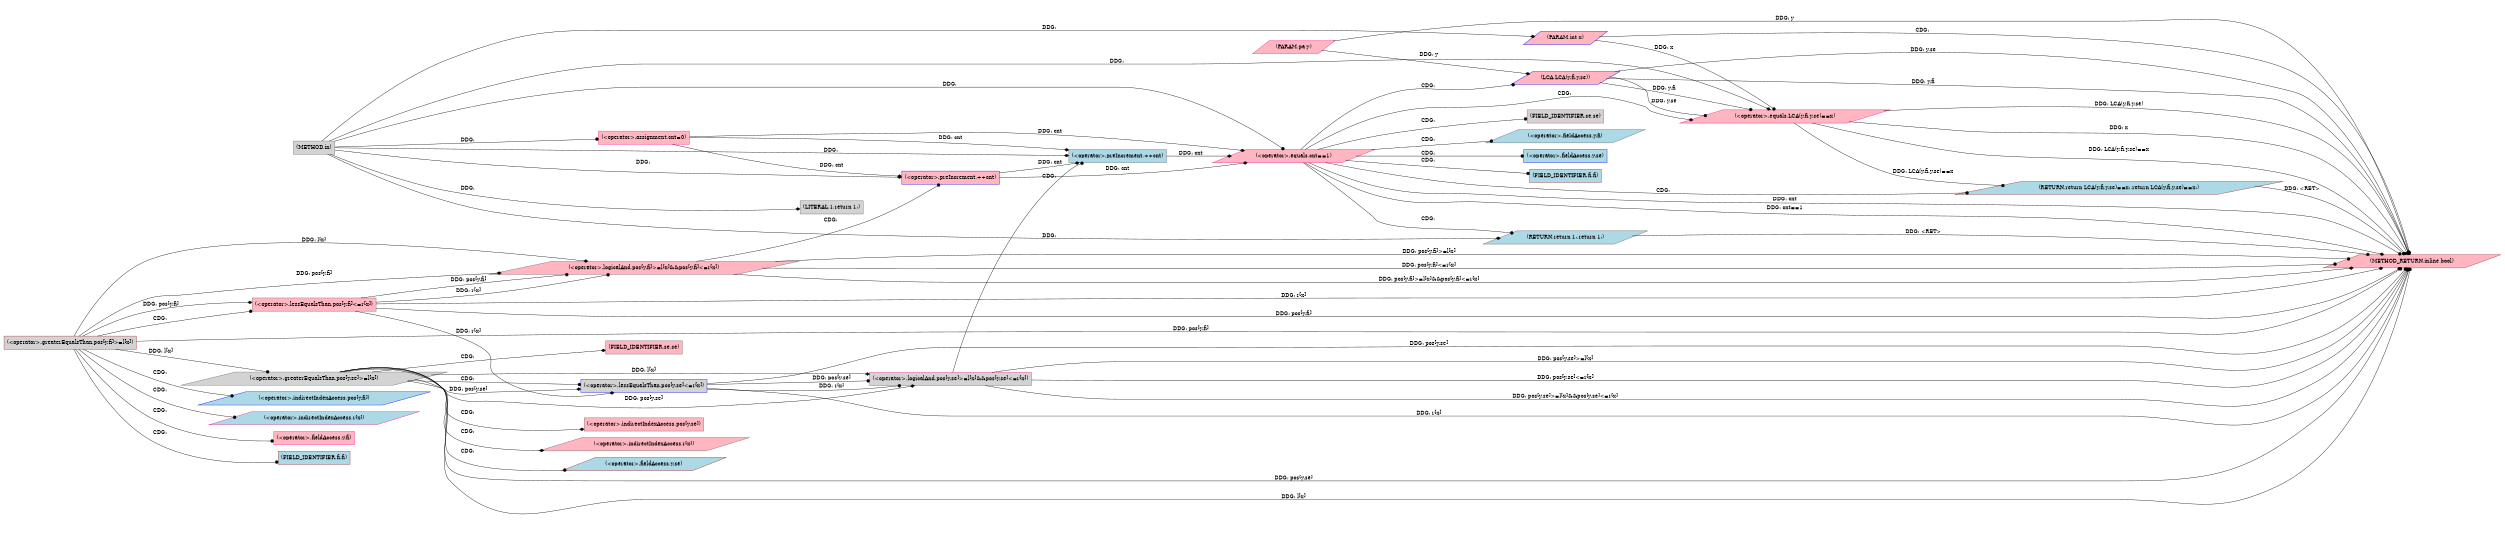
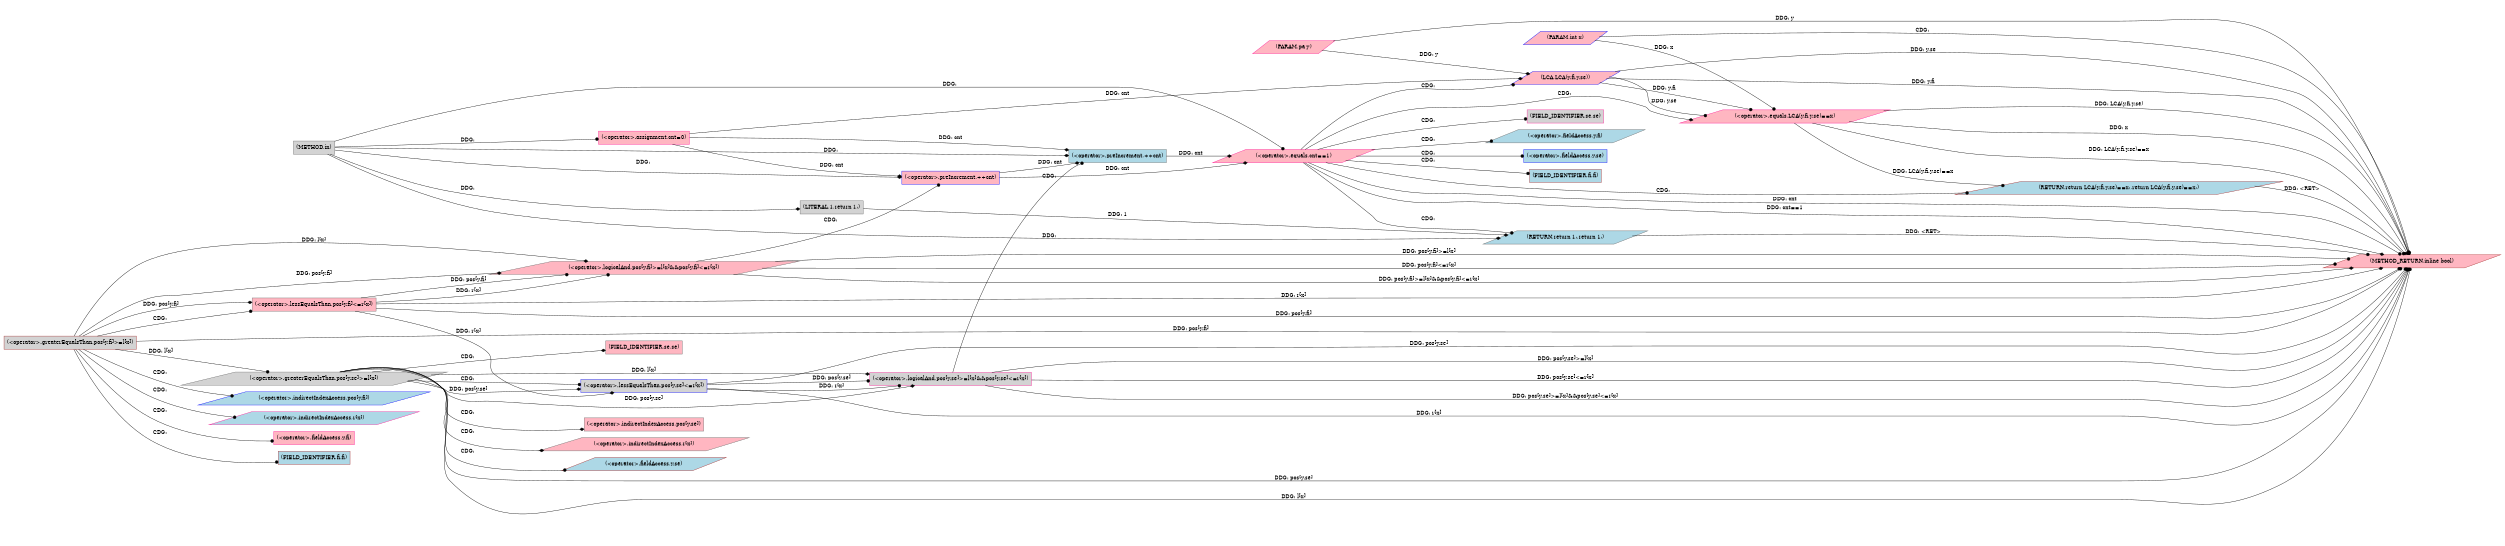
(912, 30) -> none
(1046, 64) -> none
(965, 132) -> (1103, 100)
none -> (1183, 222)
